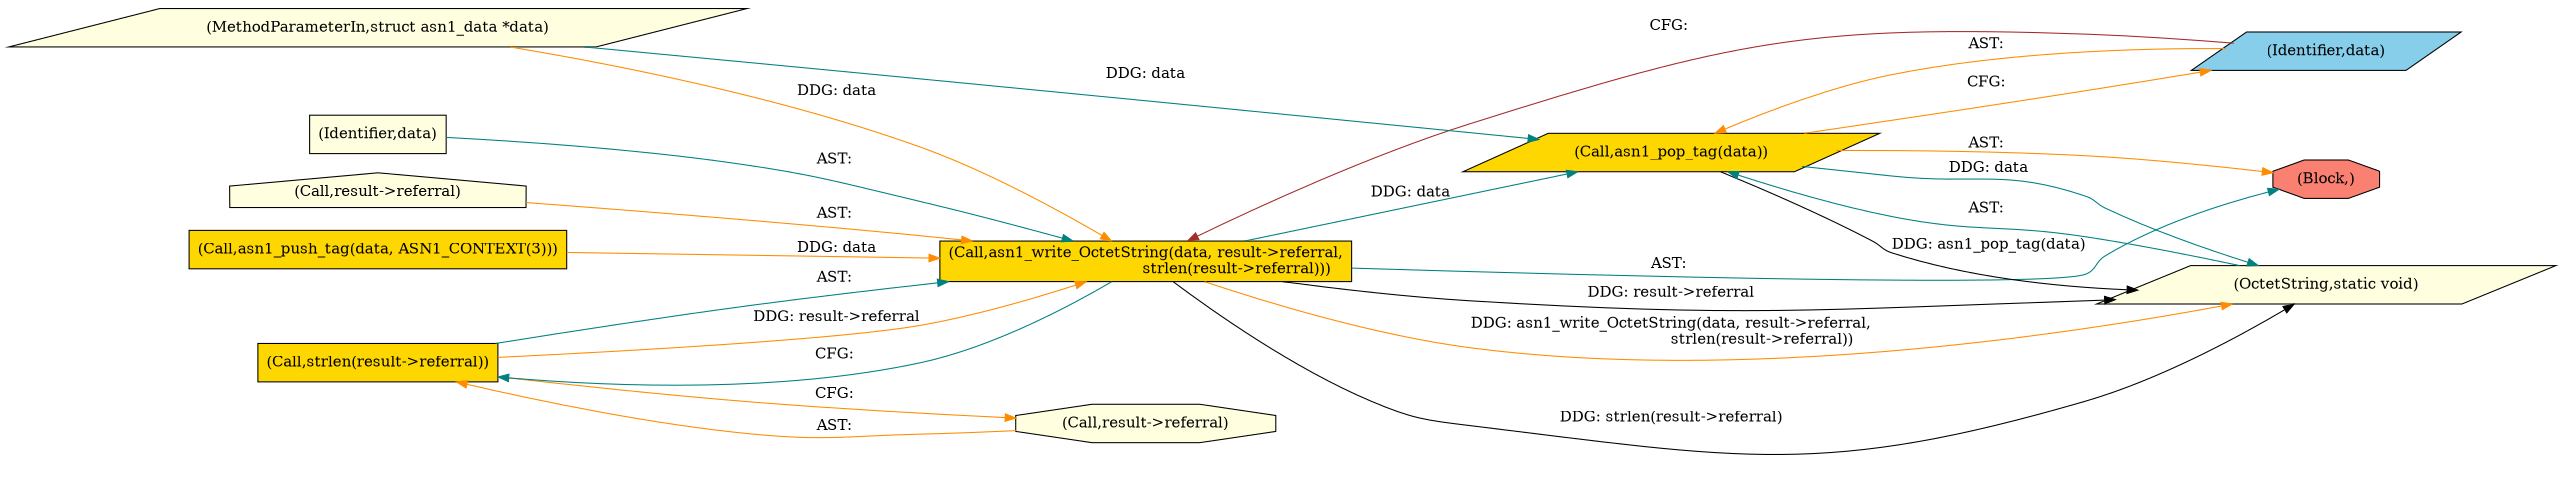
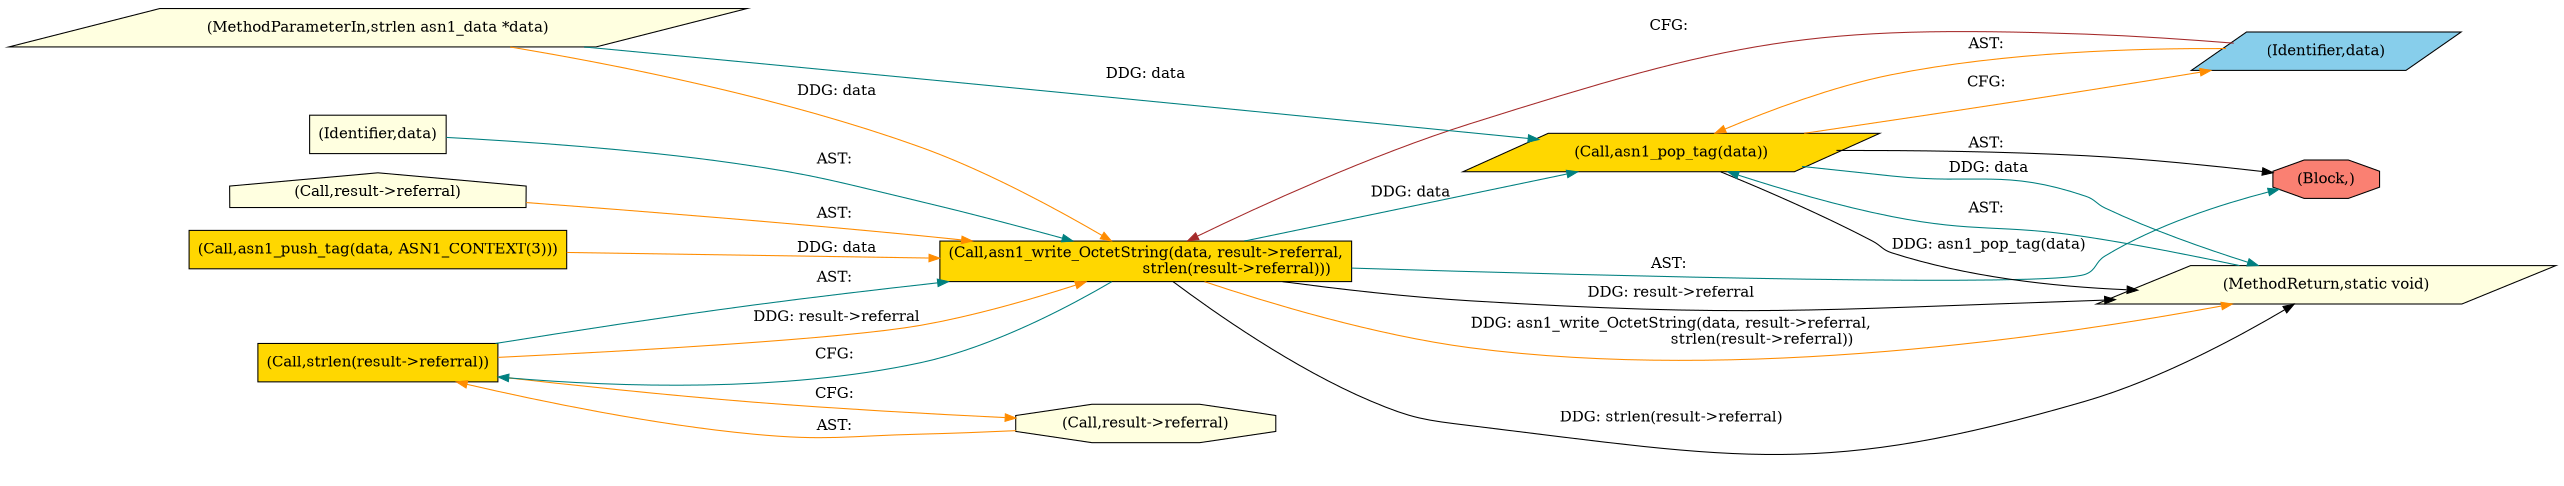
(378, 28) -> (378, 28)
(2050, 154) -> (2050, 154)
(2326, 285) -> (2326, 285)
